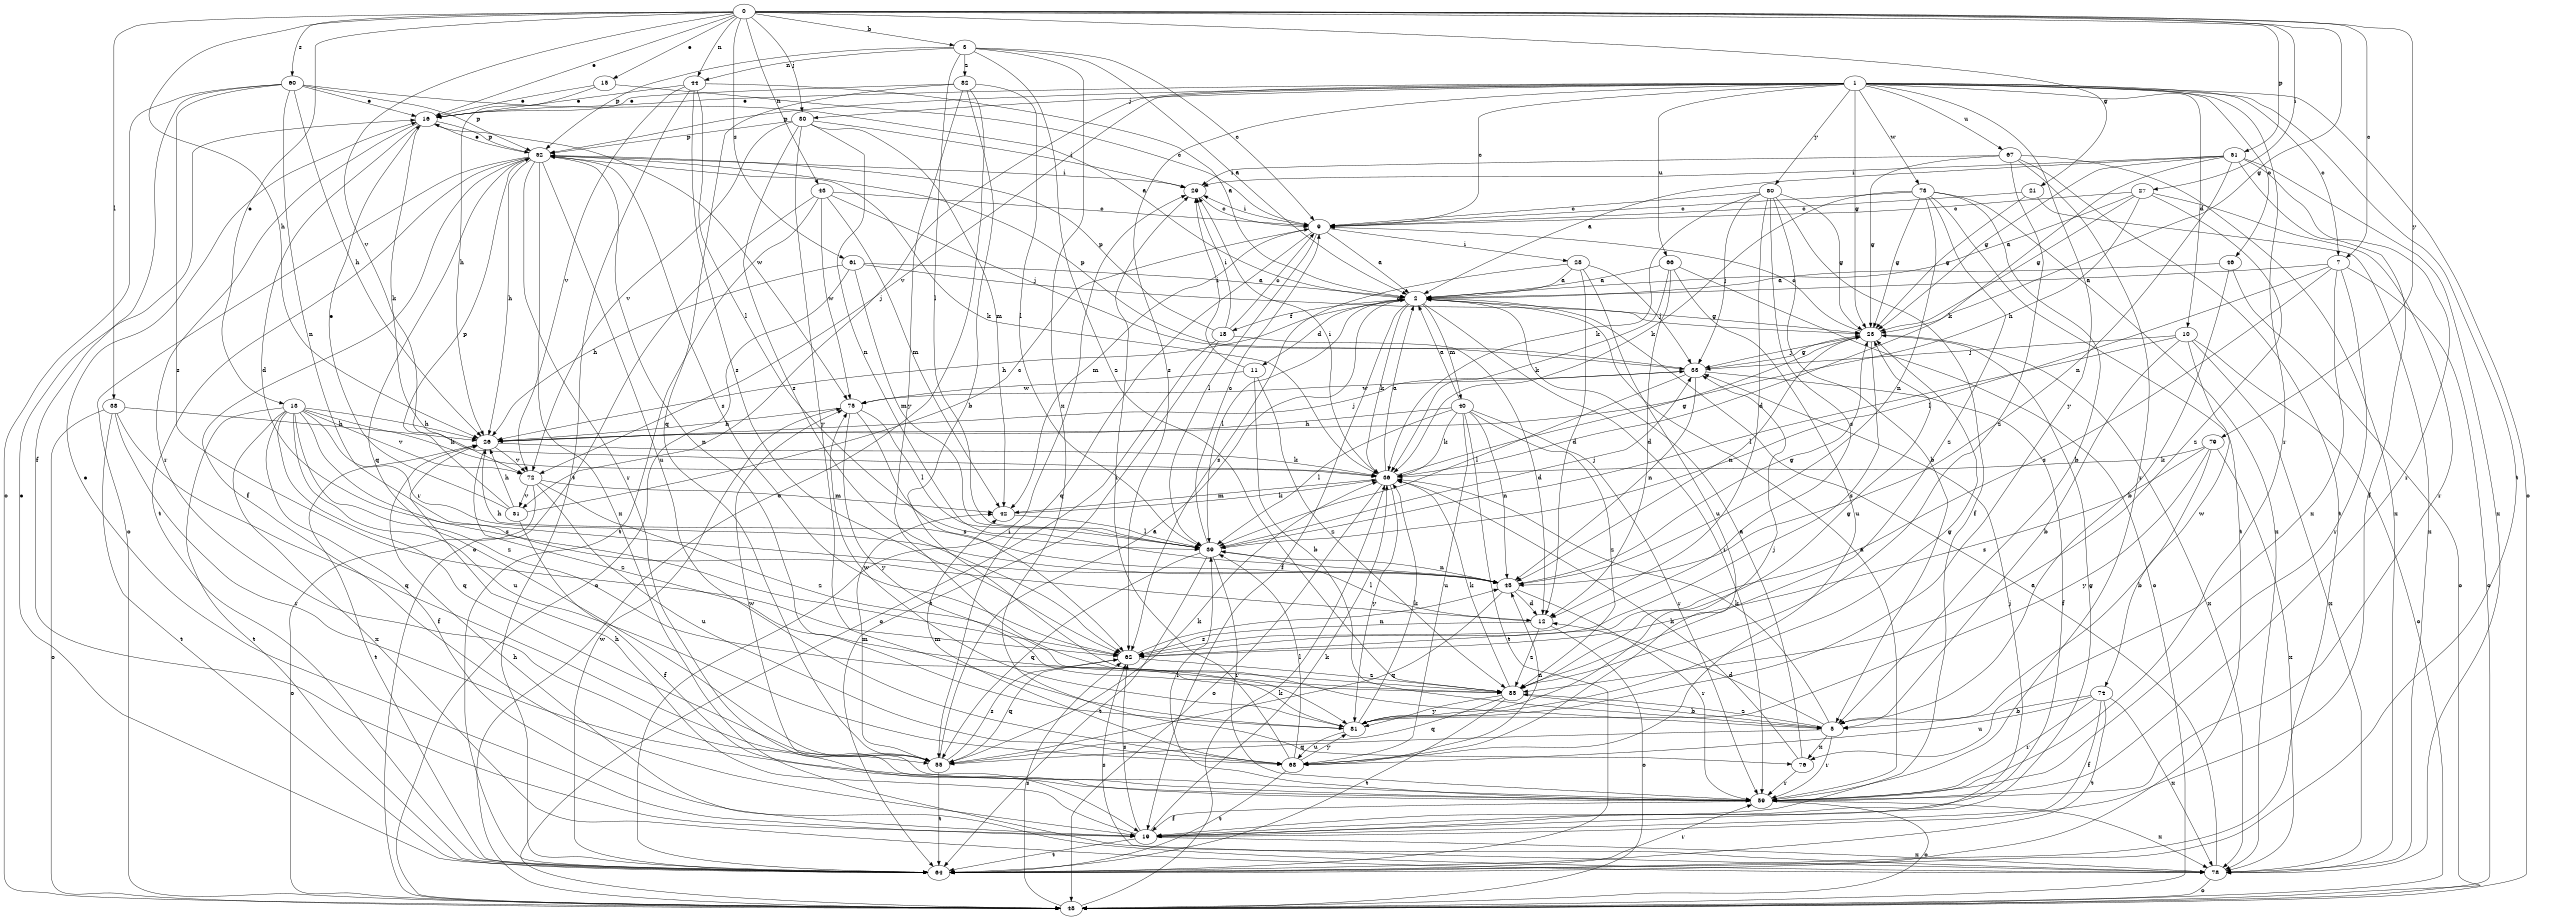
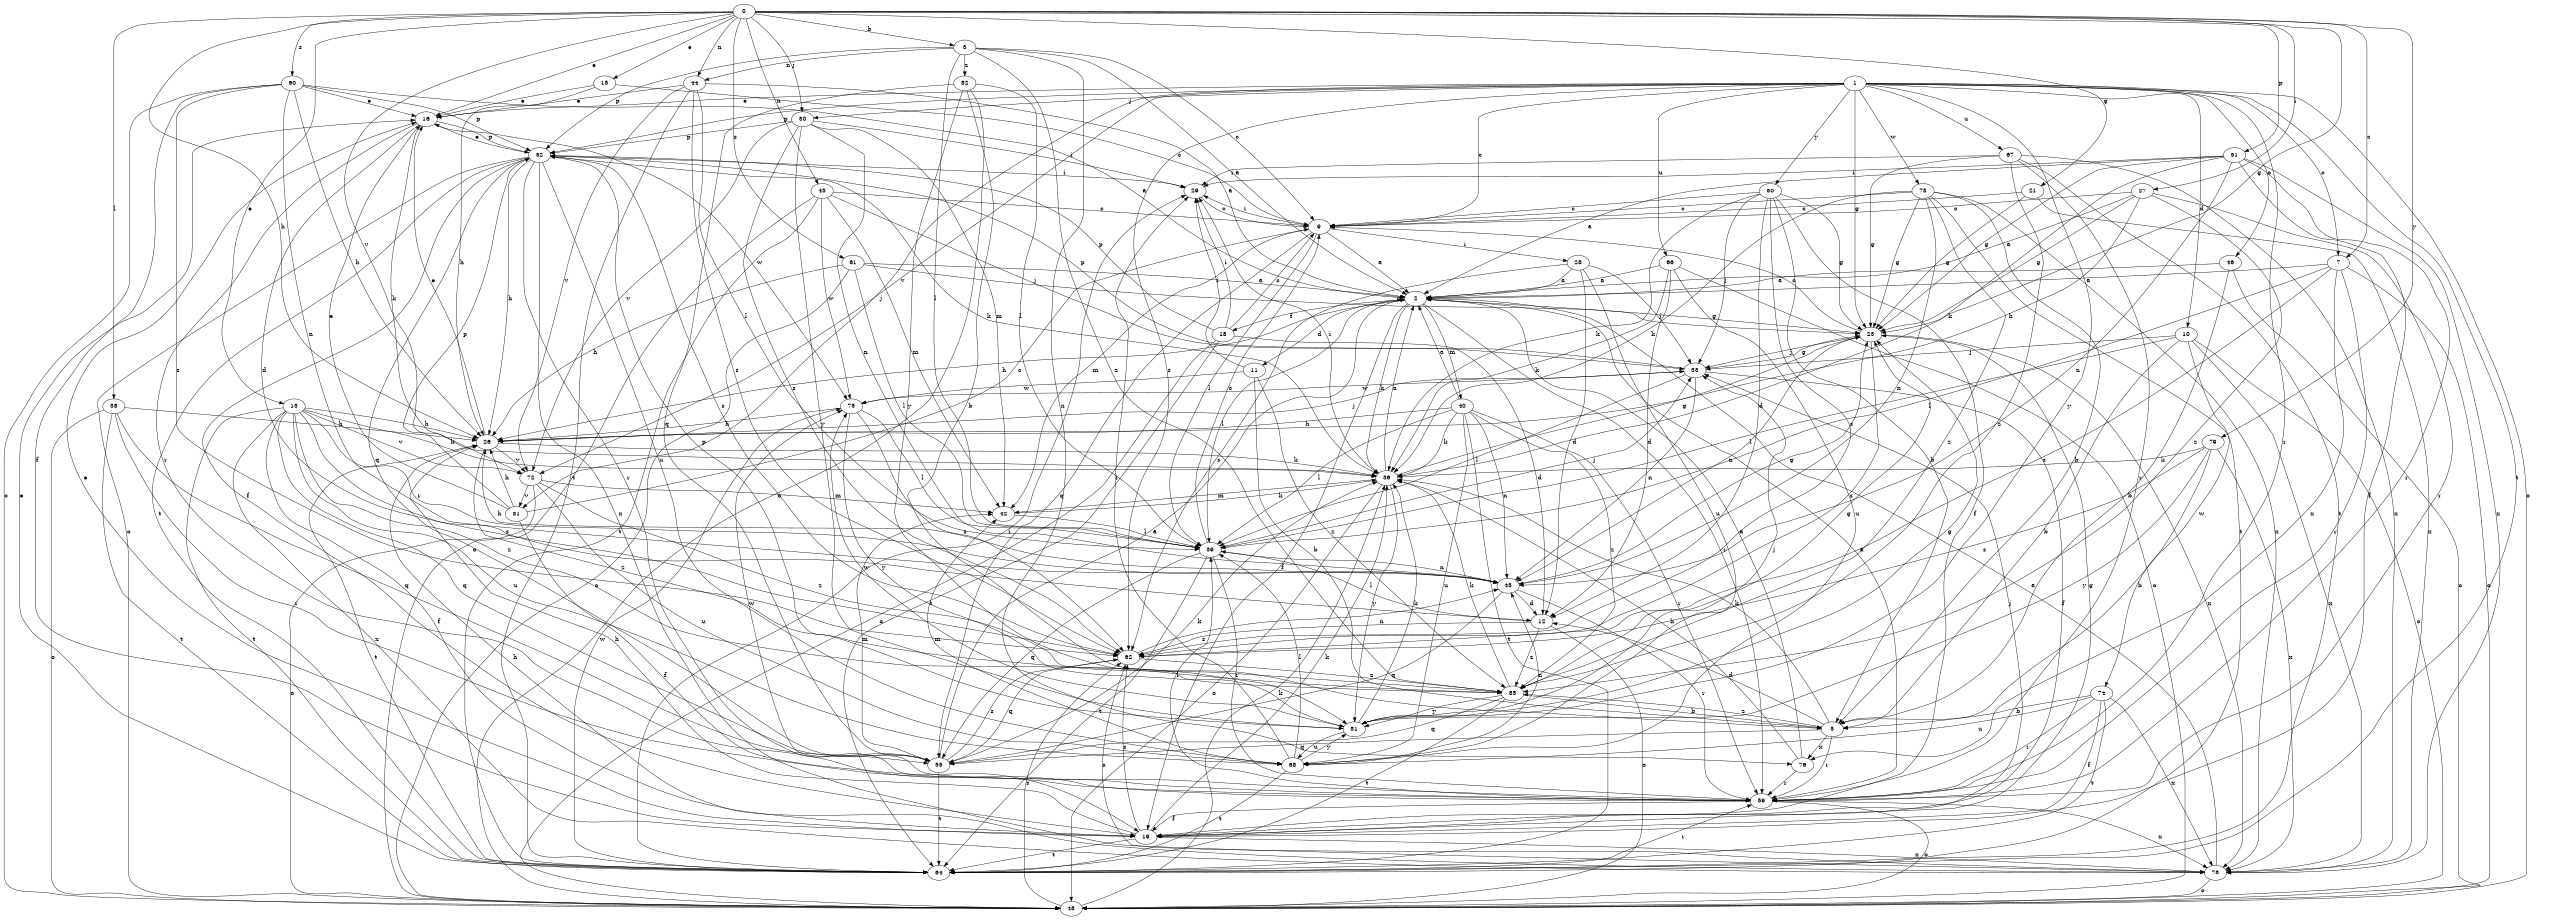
(683, 94) -> (432, 285)
(904, 406) -> (904, 406)
(704, 442) -> (704, 442)
